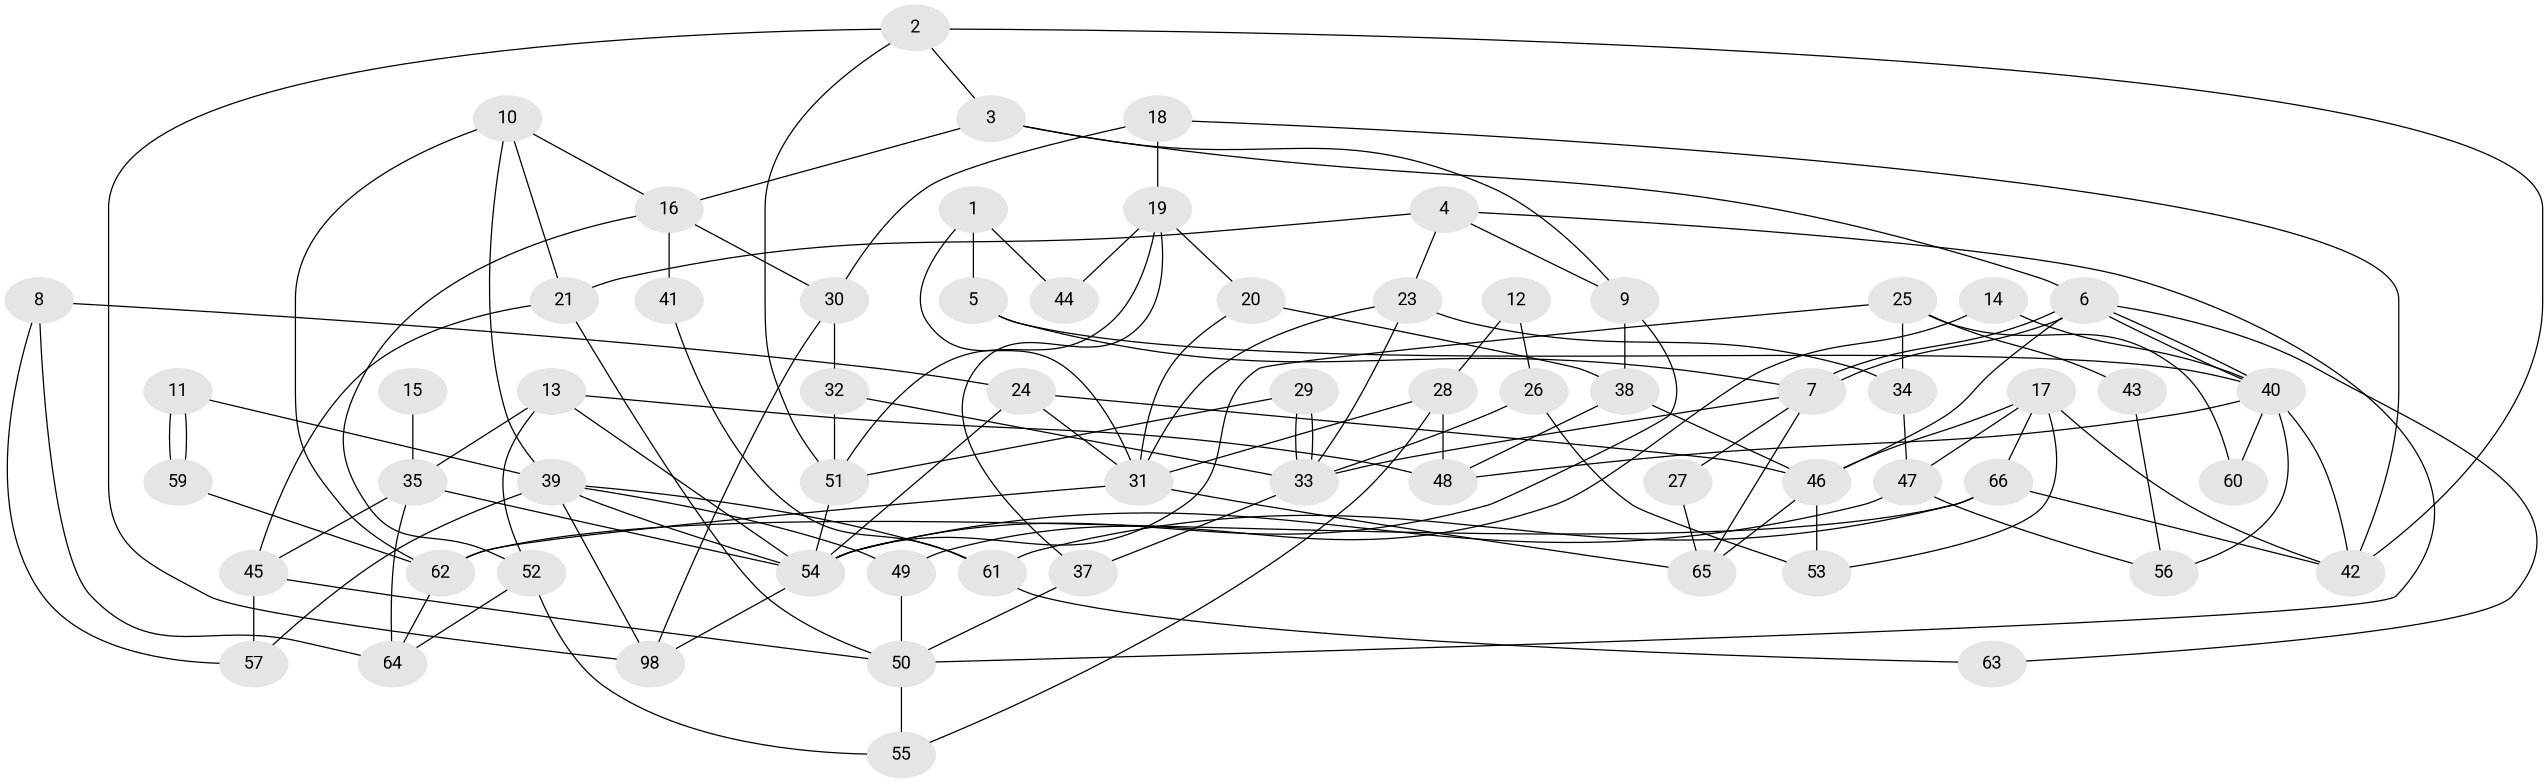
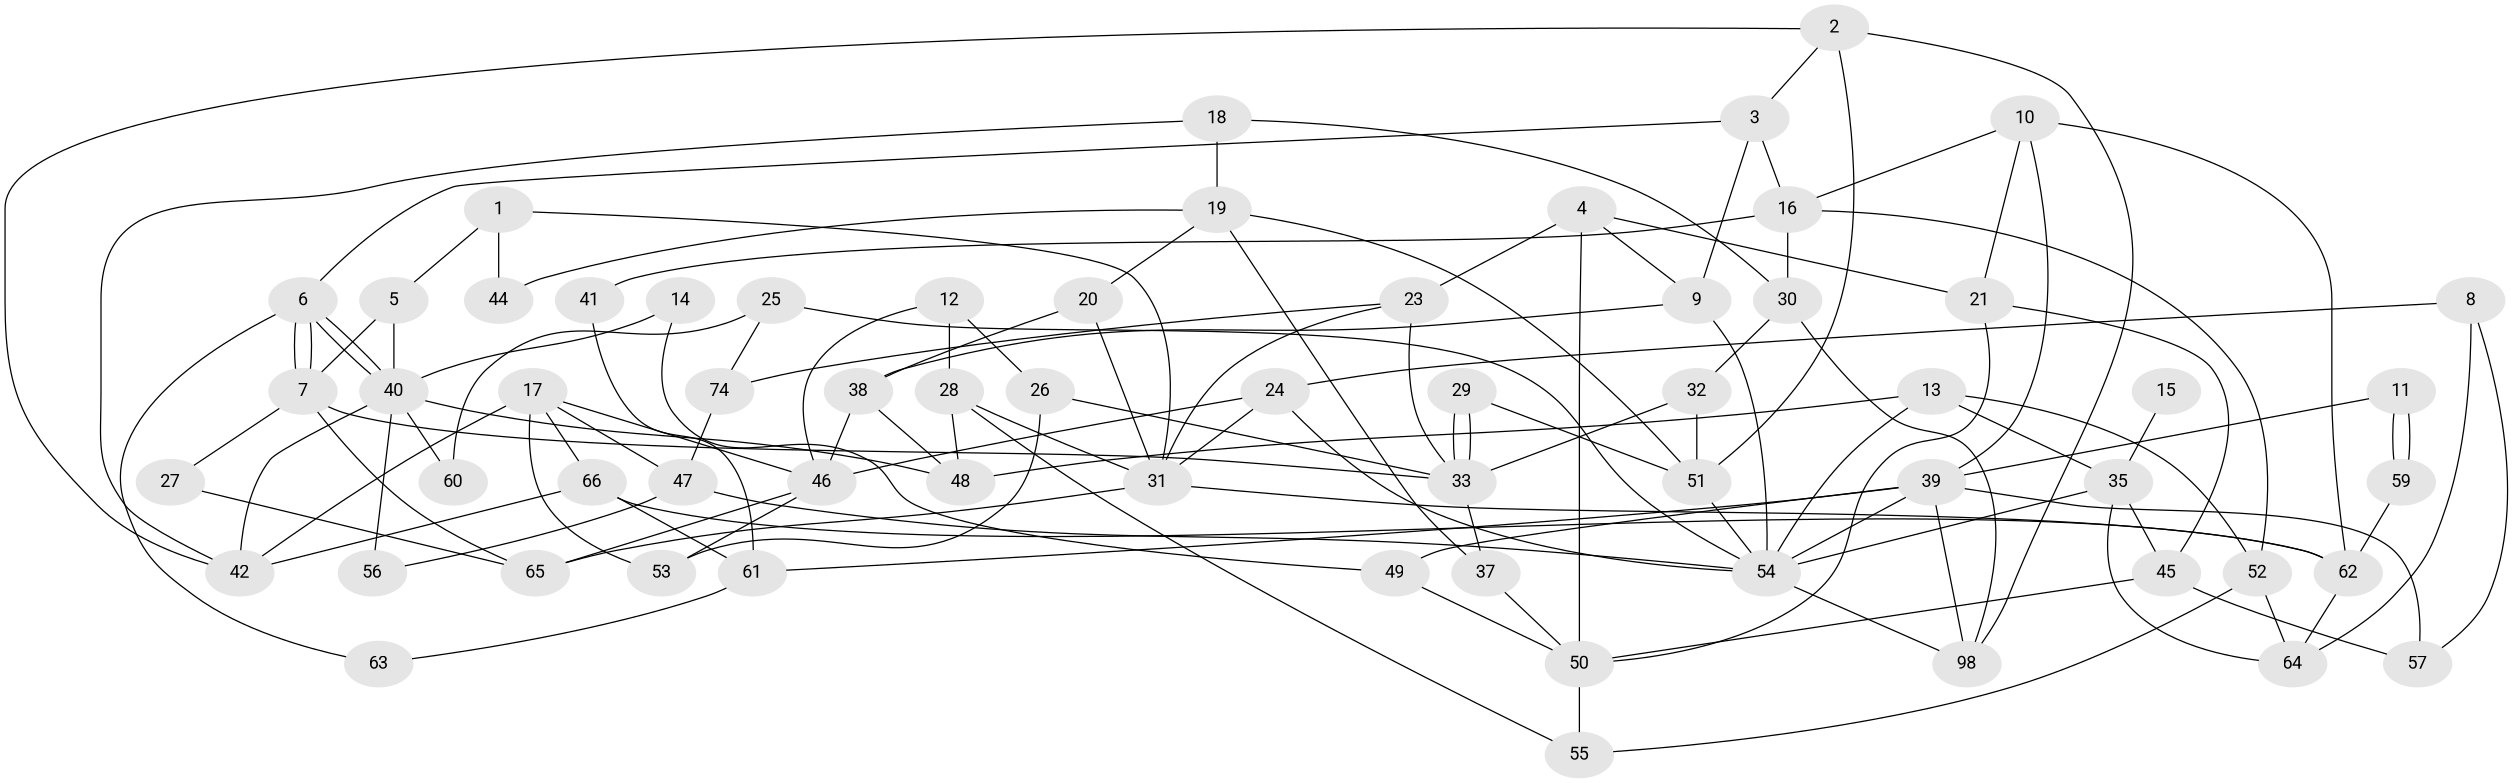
(1903, 391) -> (720, 391)
(2132, 391) -> none
(1961, 404) -> (822, 357)
